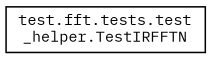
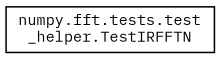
(106, 30) -> (110, 30)
